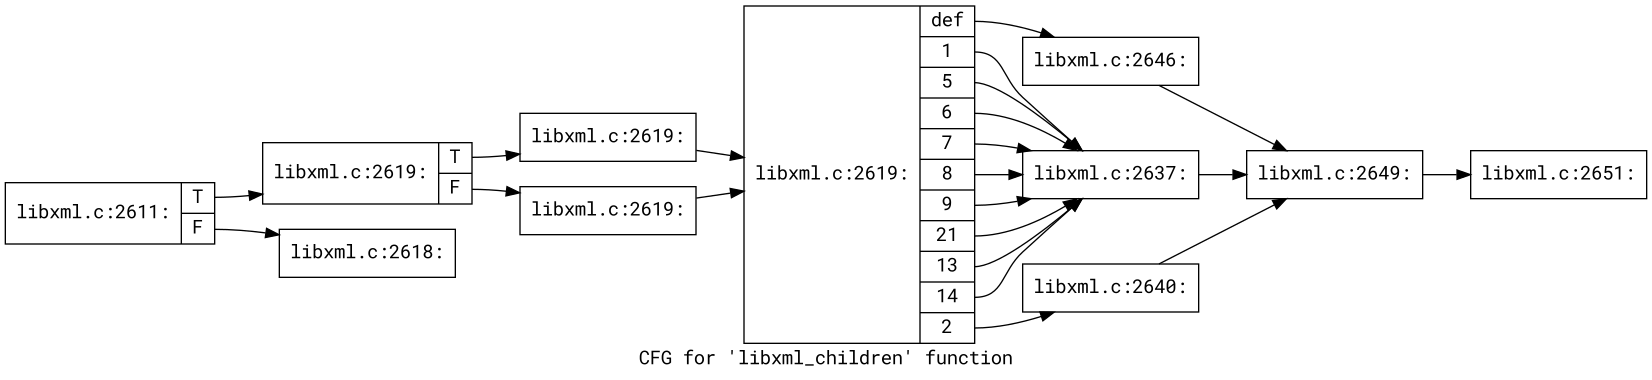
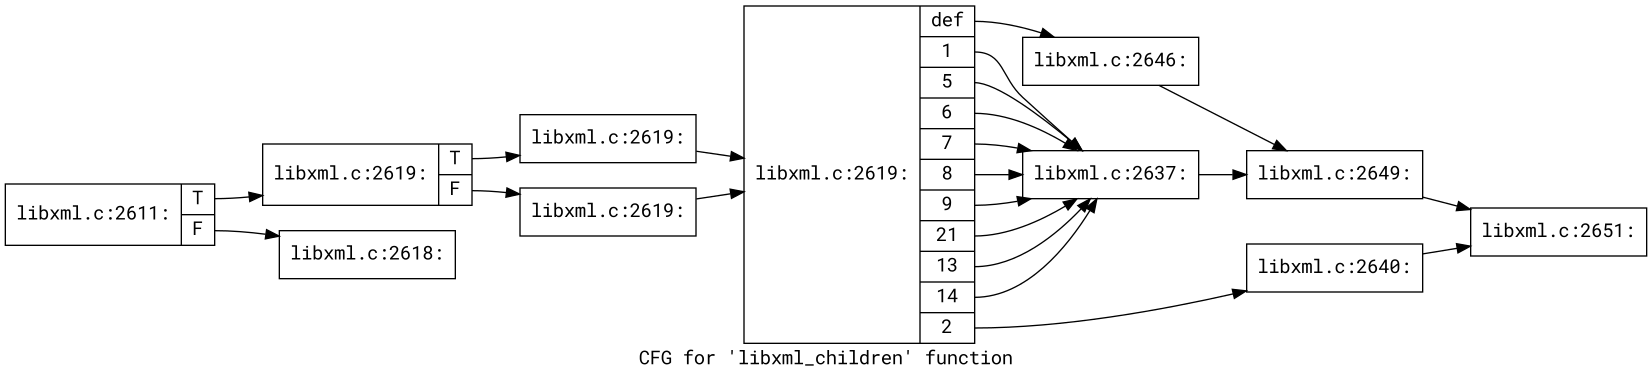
(1217, 234) -> (1440, 251)
